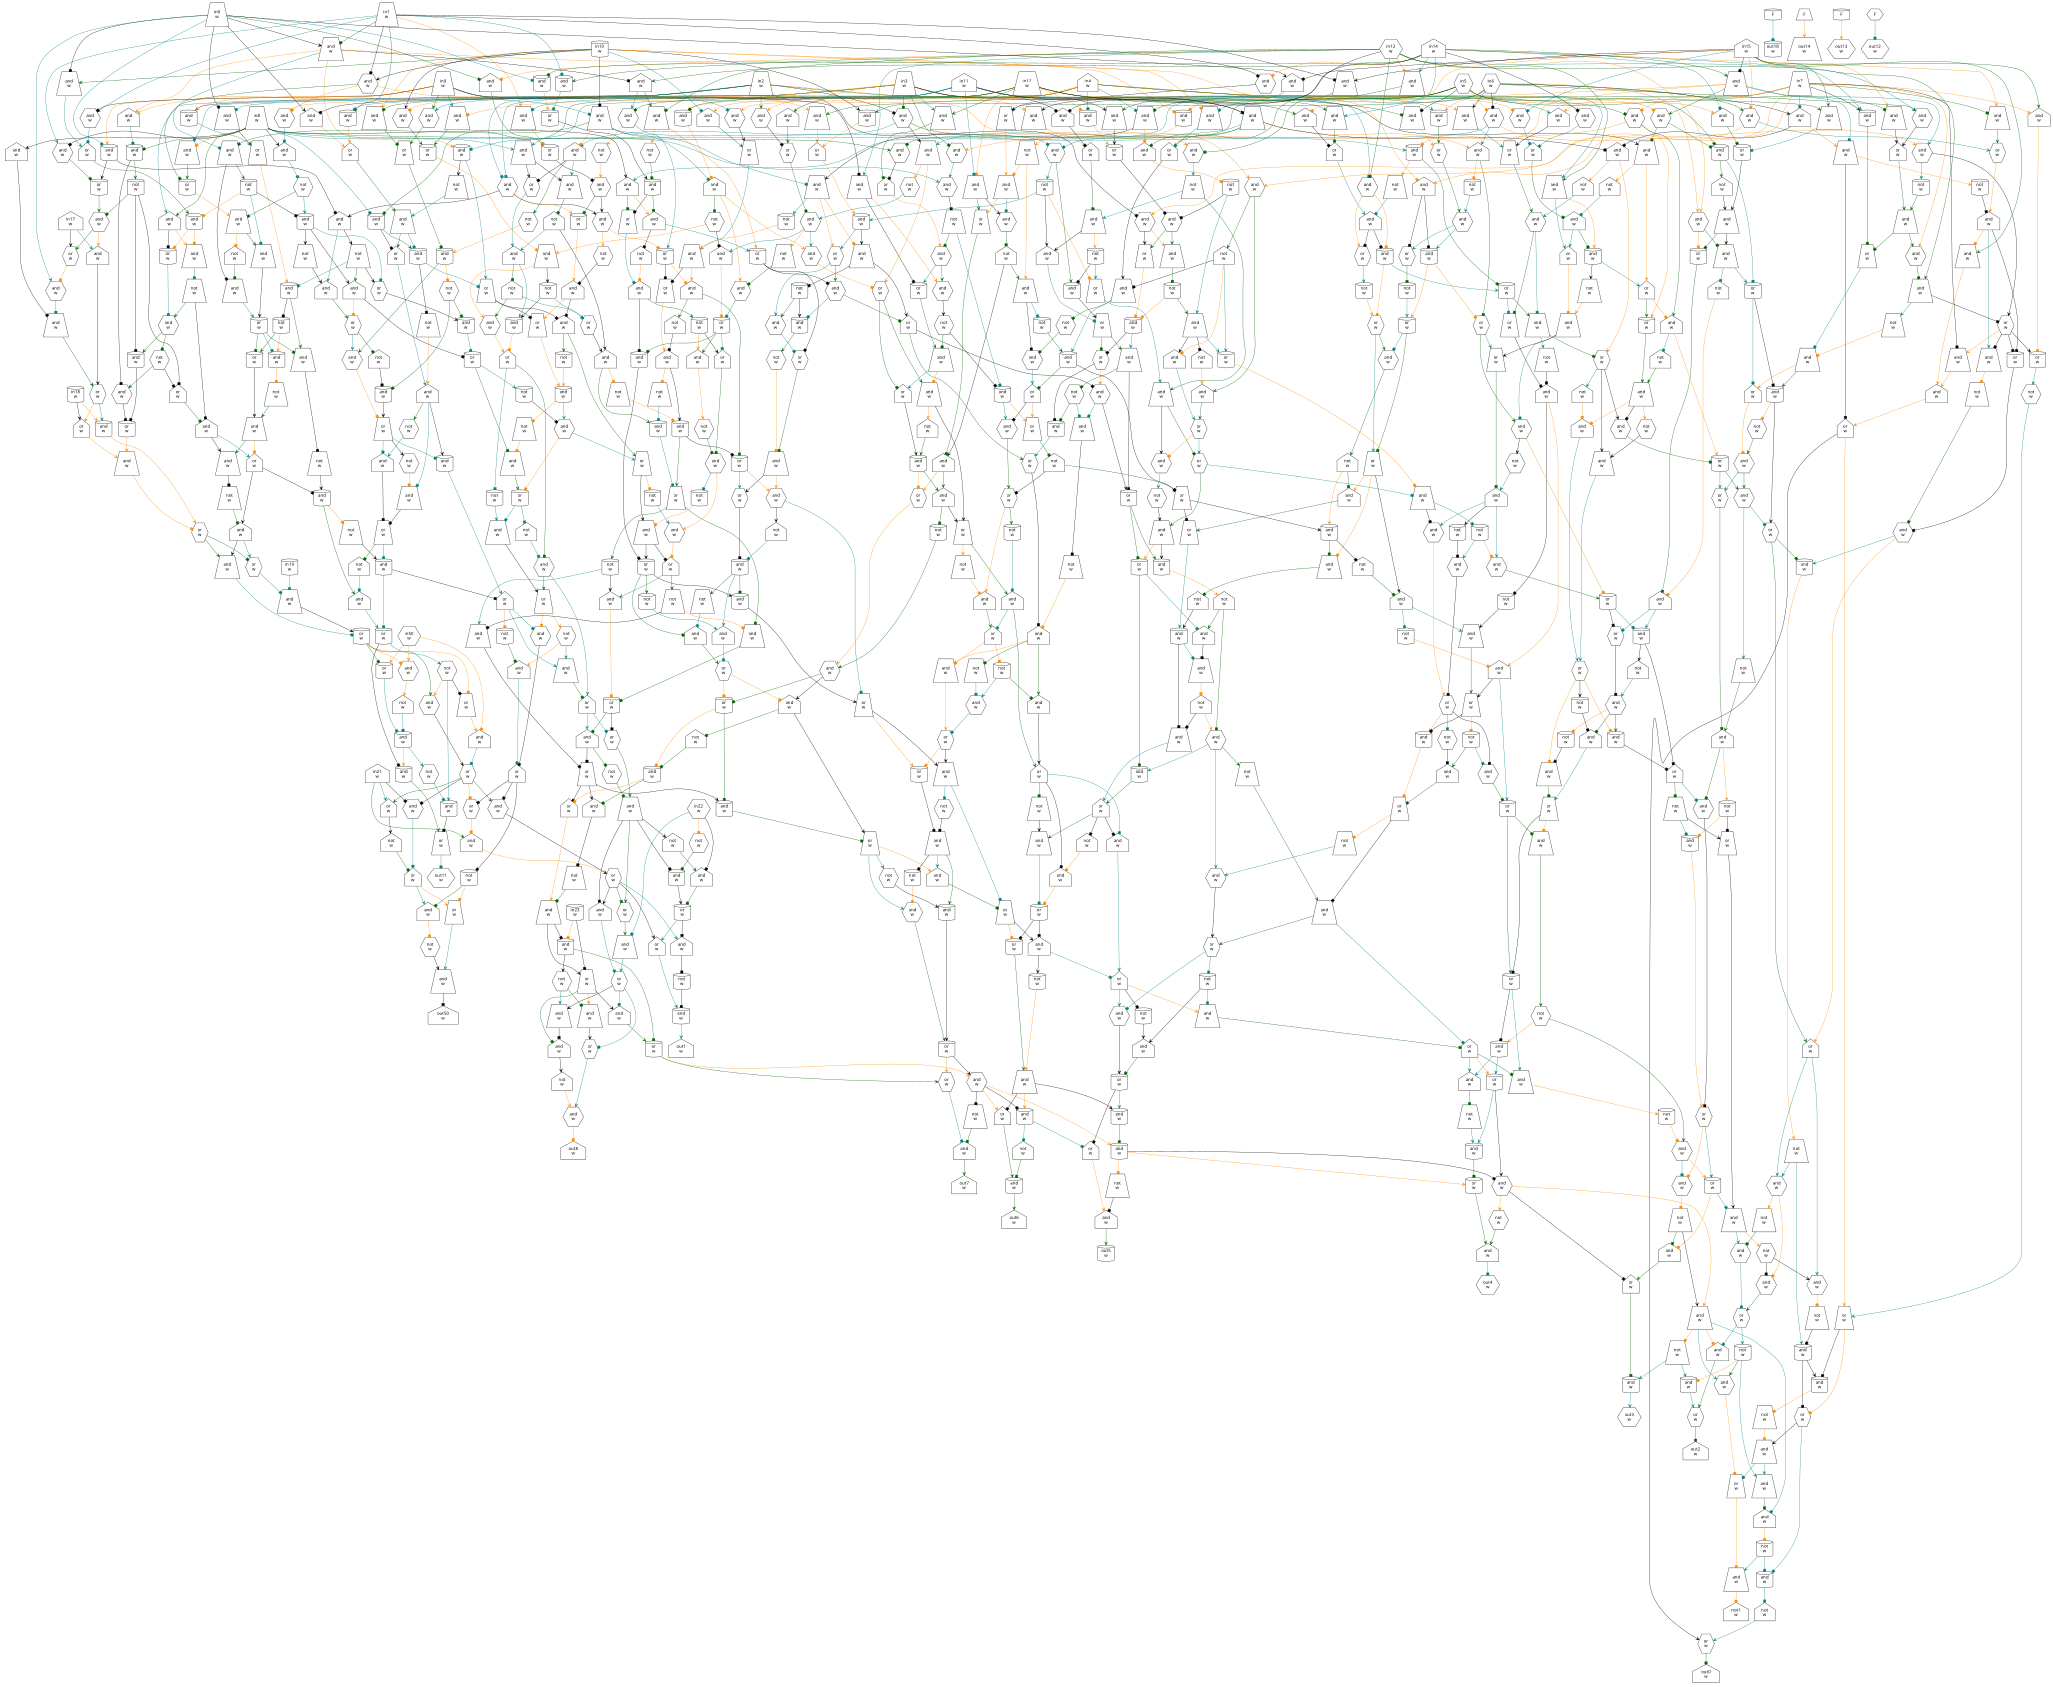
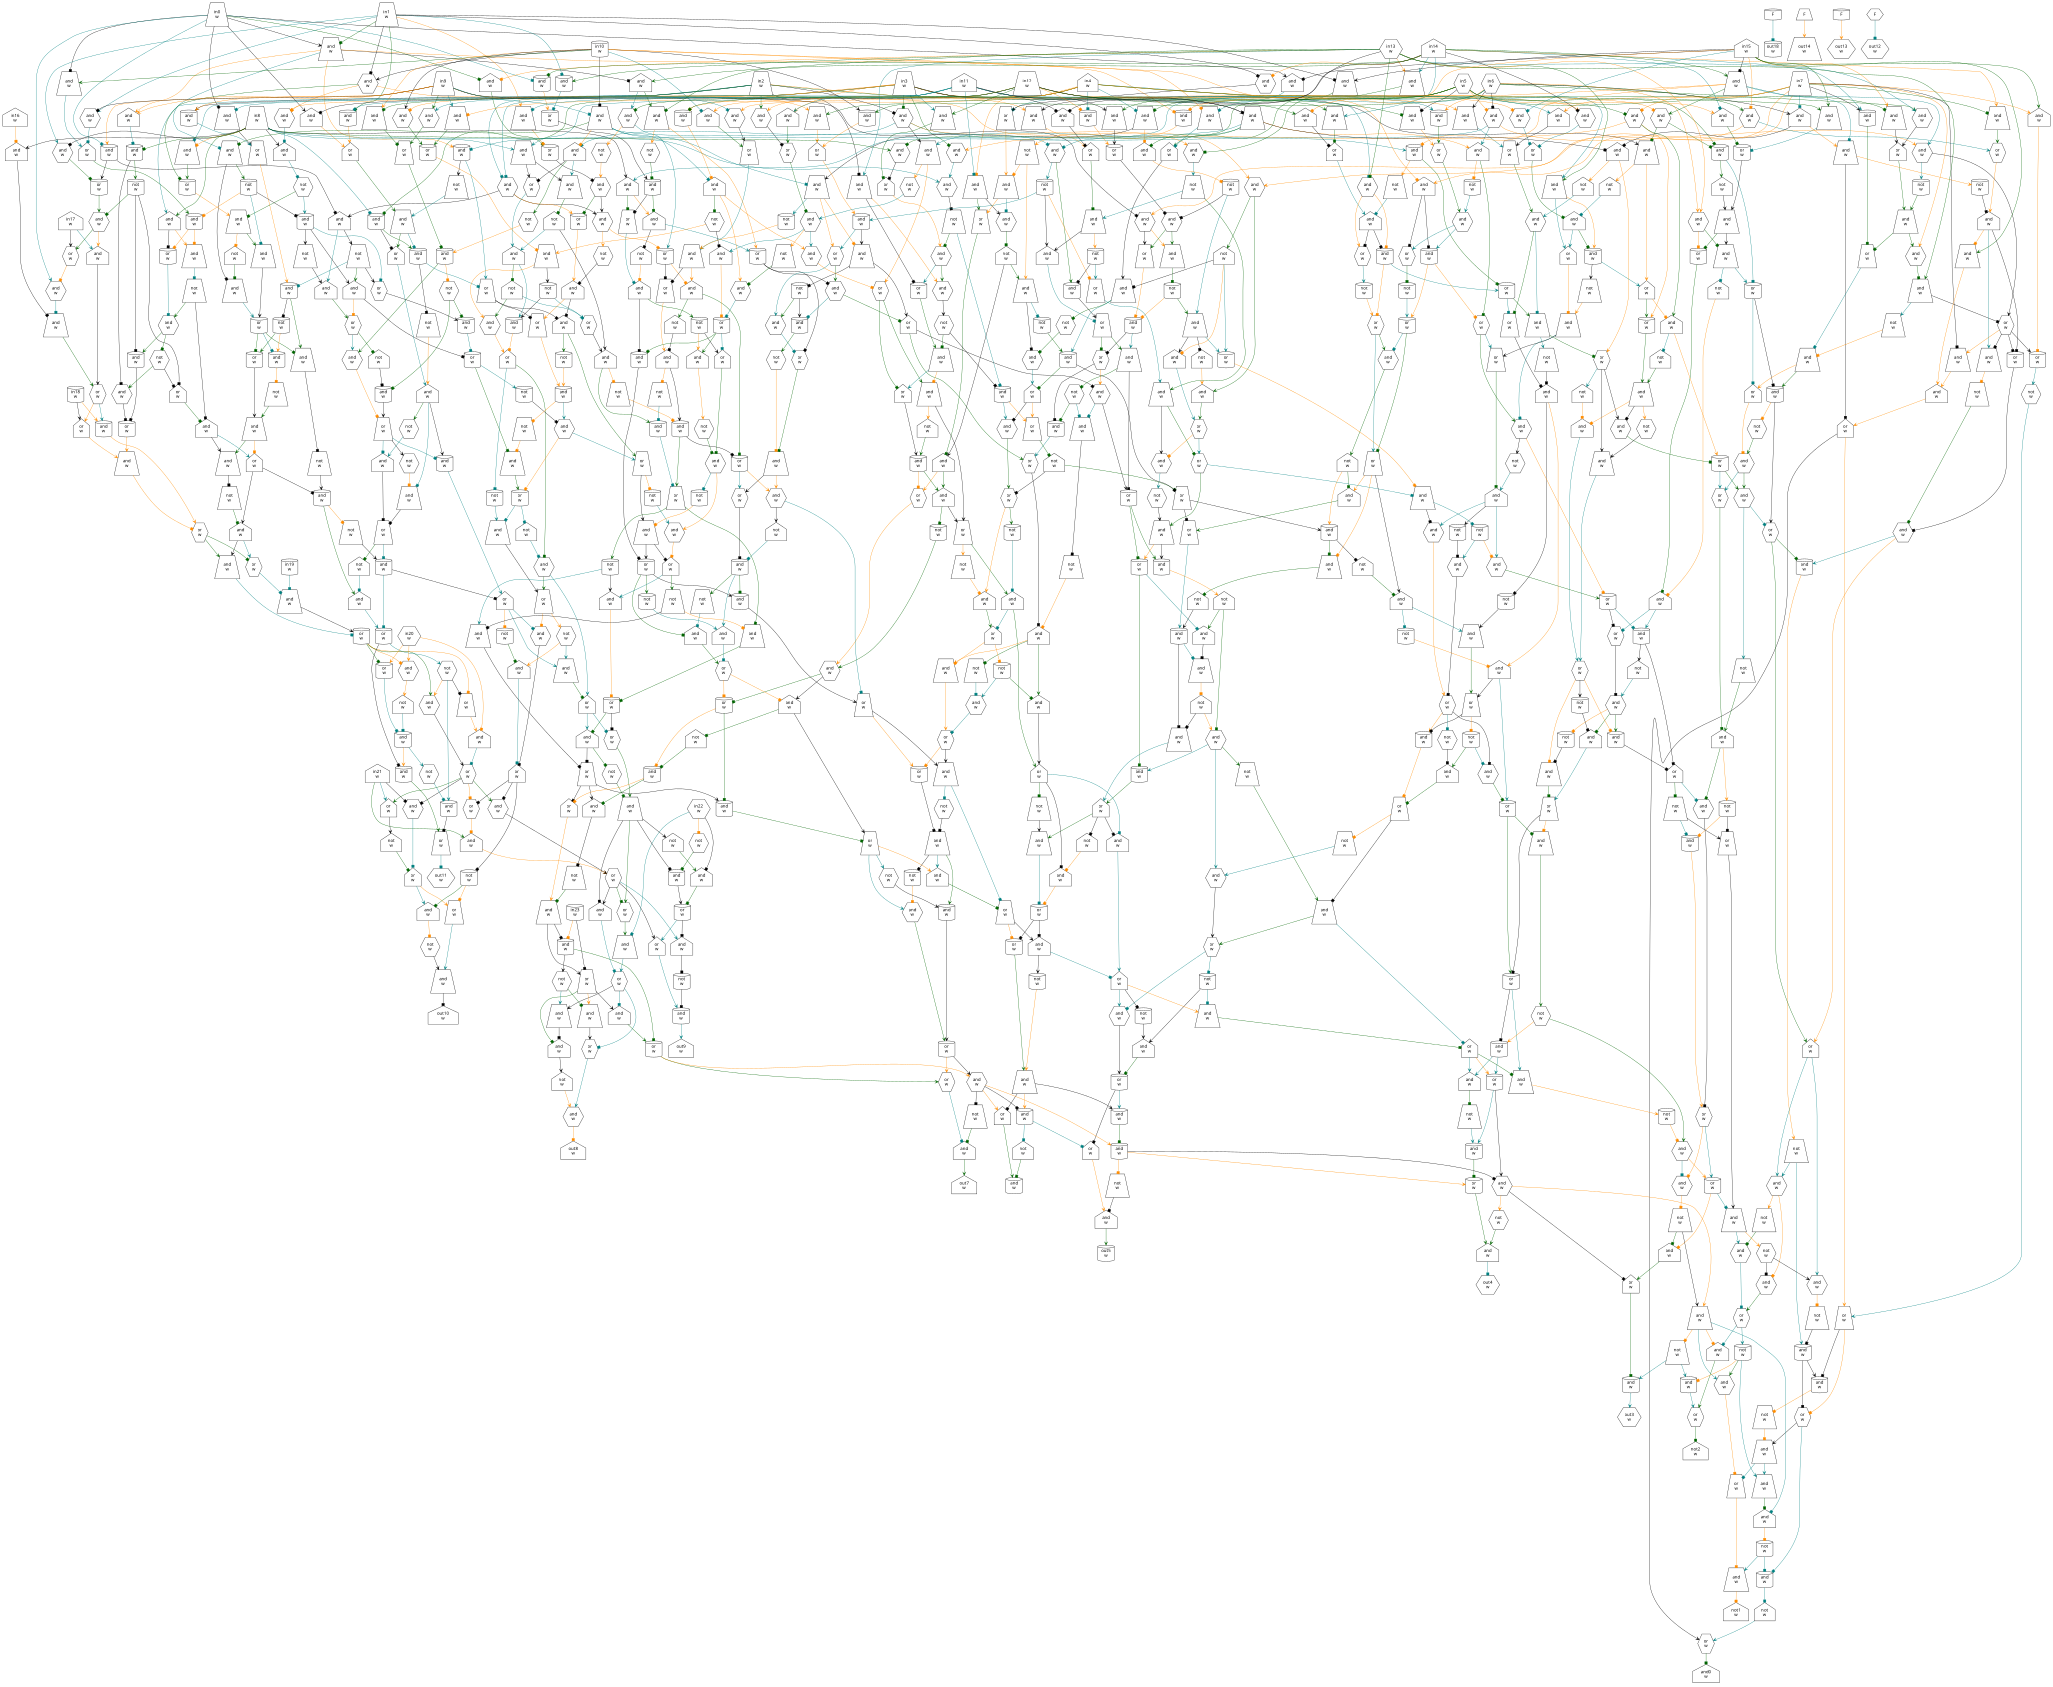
none -> (15, 118)
(409, 636) -> (409, 636)
(443, 1016) -> (443, 1016)
(681, 1049) -> (681, 1049)
(1014, 1220) -> none
(1696, 1452) -> (1696, 1452)
(1706, 1674) -> (1706, 1674)
